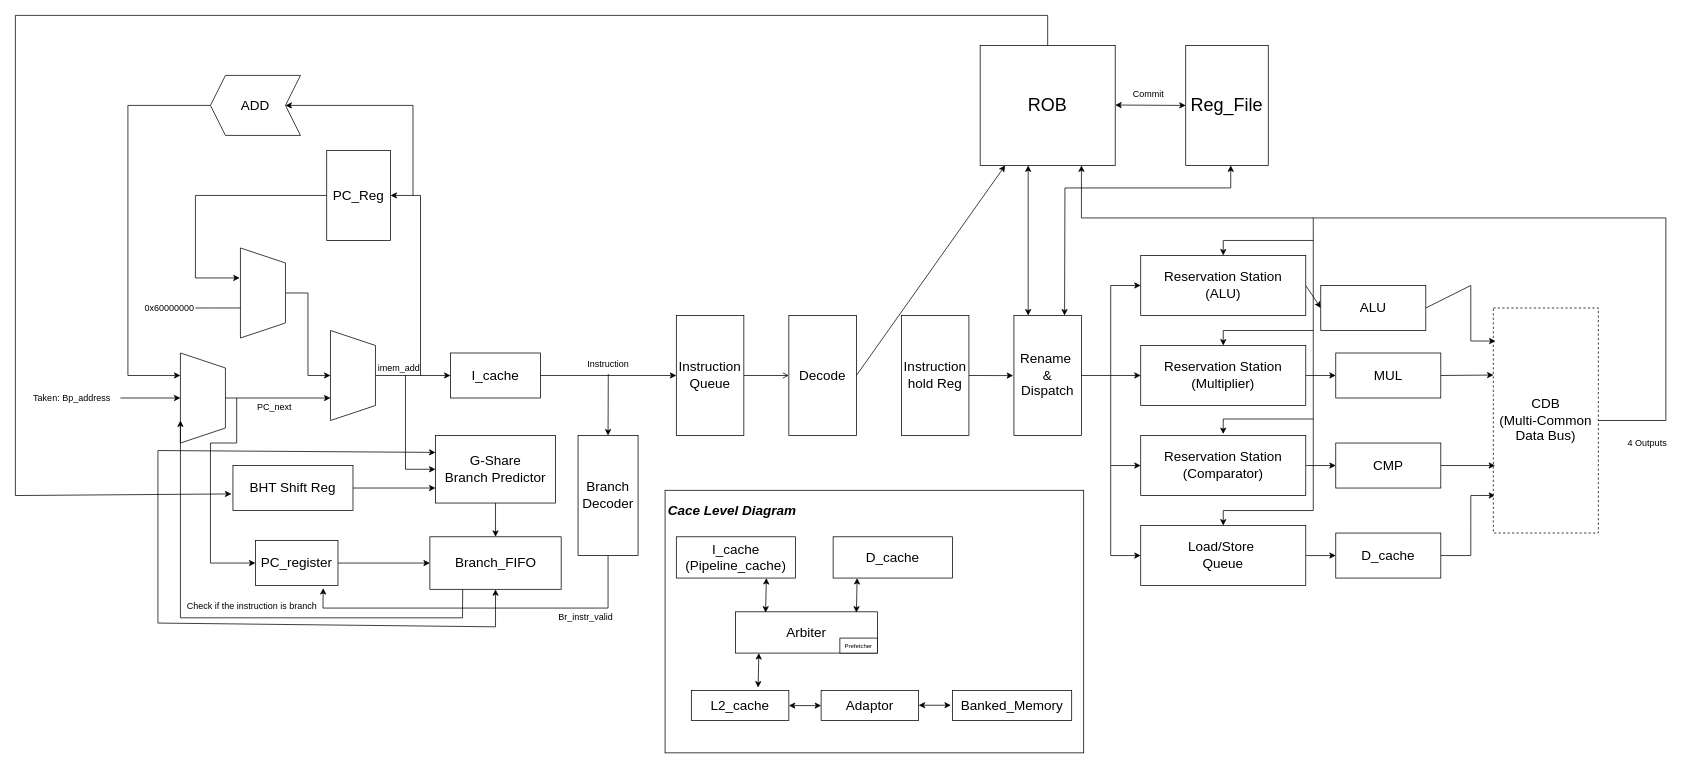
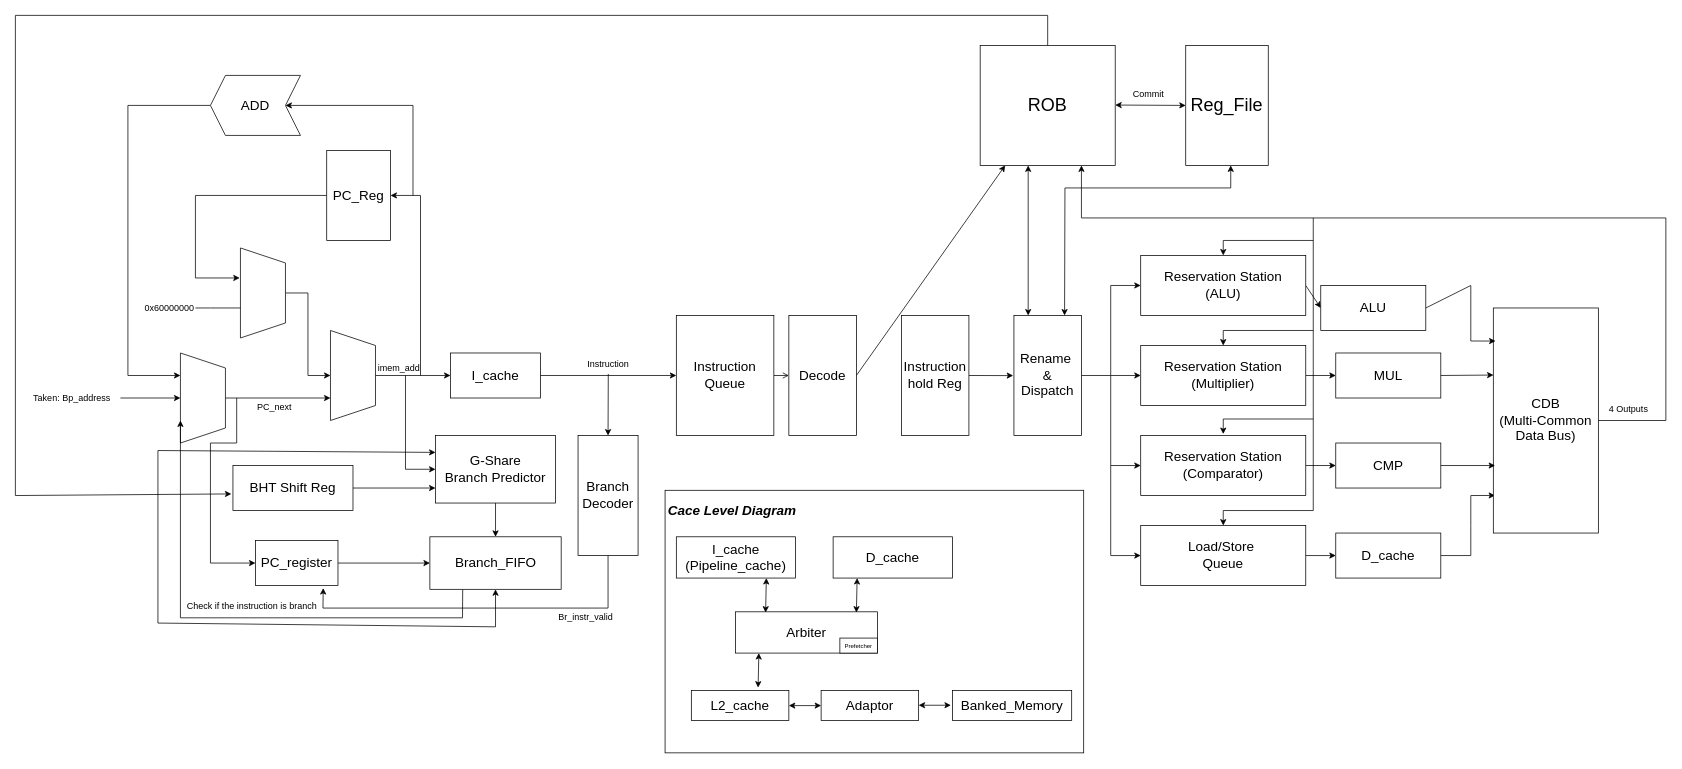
(710, 375) -> (725, 375)
(1545, 420) -> (1545, 420)
(1647, 443) -> (1628, 409)
